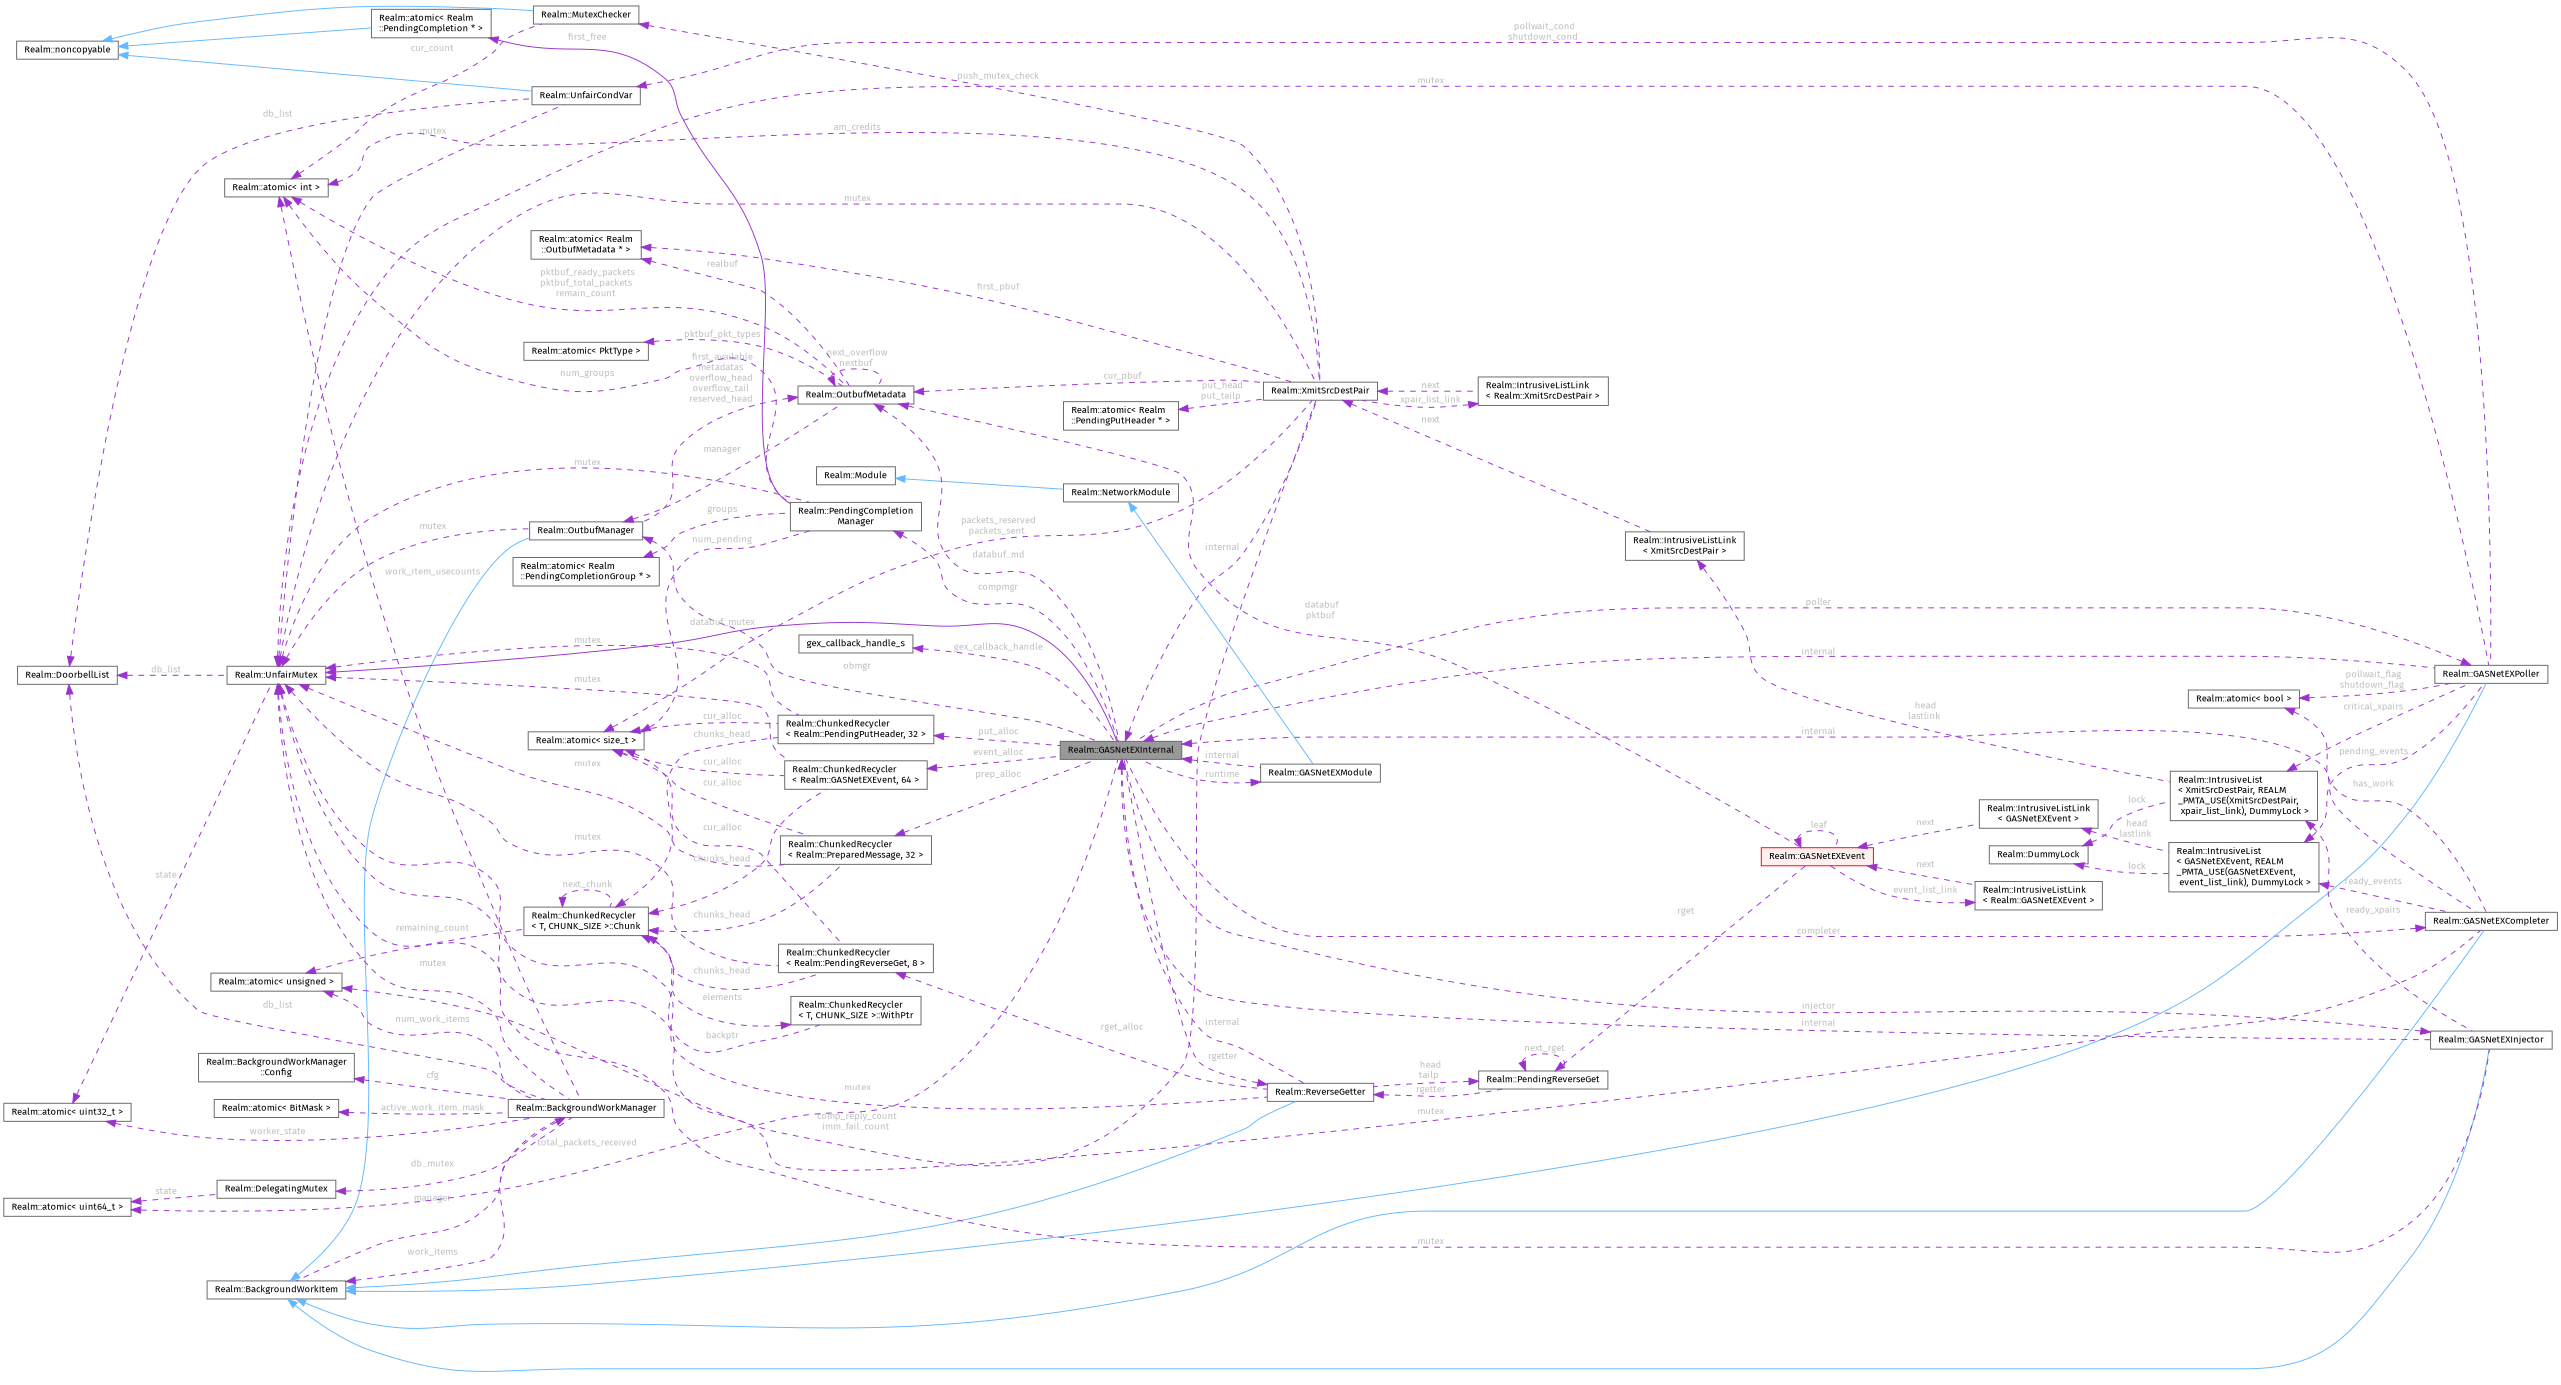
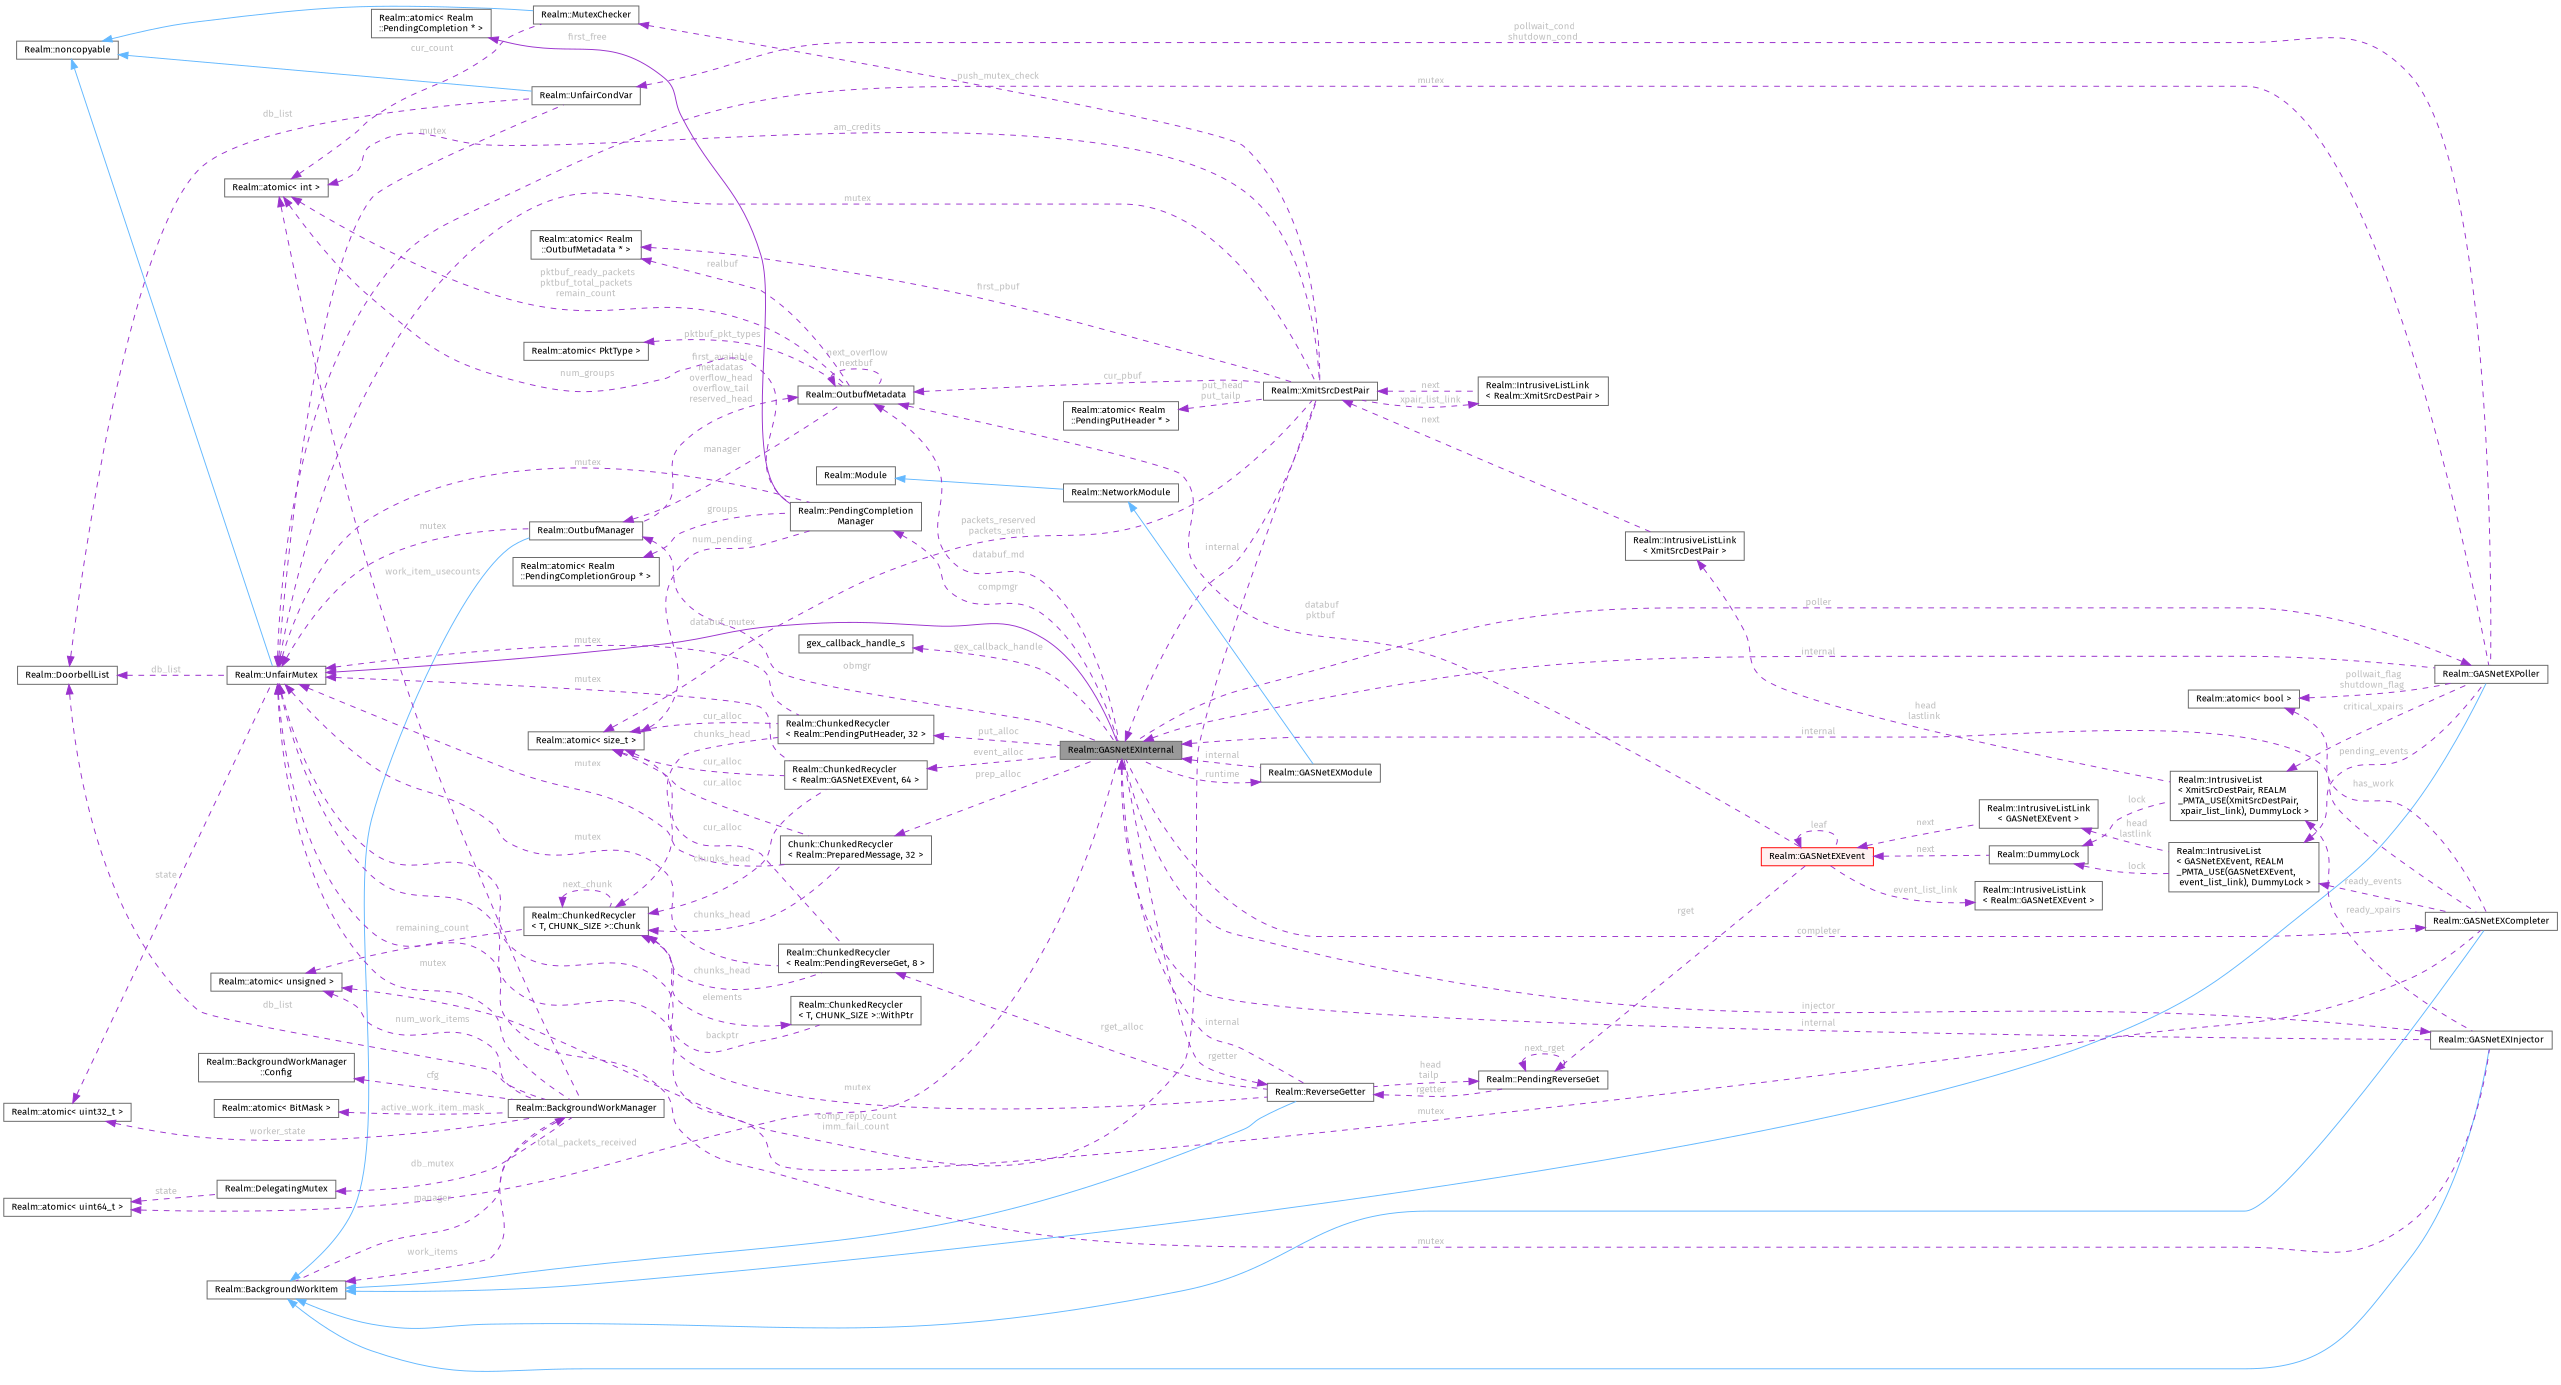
(250, 37) -> (173, 367)
(856, 850) -> (856, 850)
(1926, 876) -> (1936, 856)
